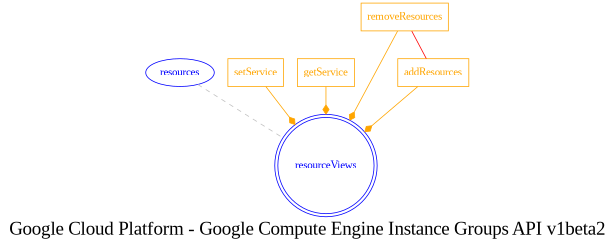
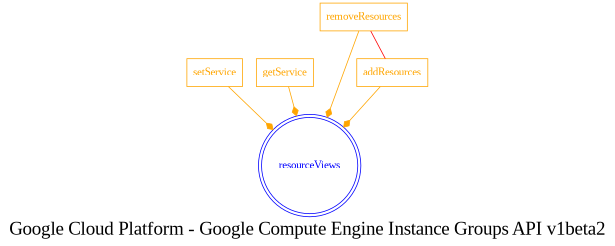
(180, 73) -> none
